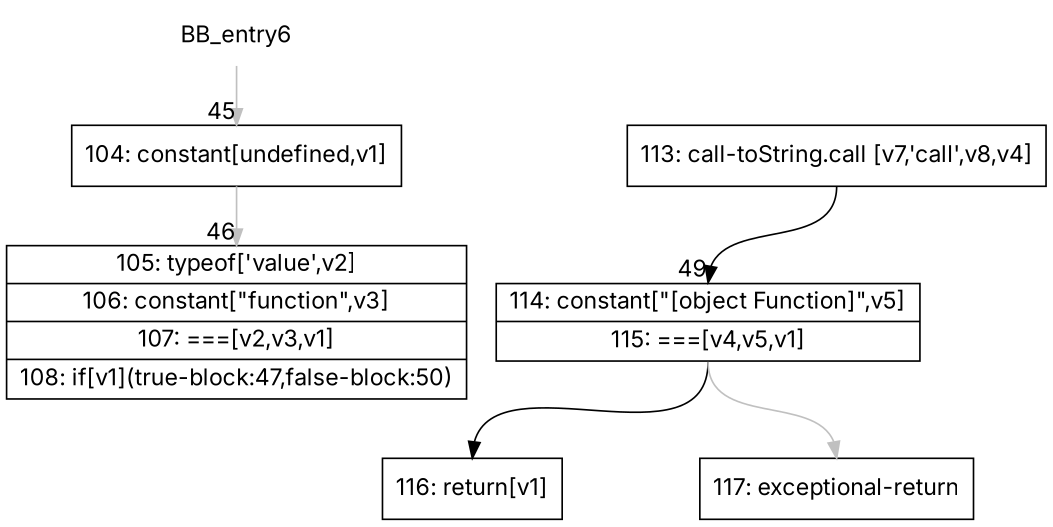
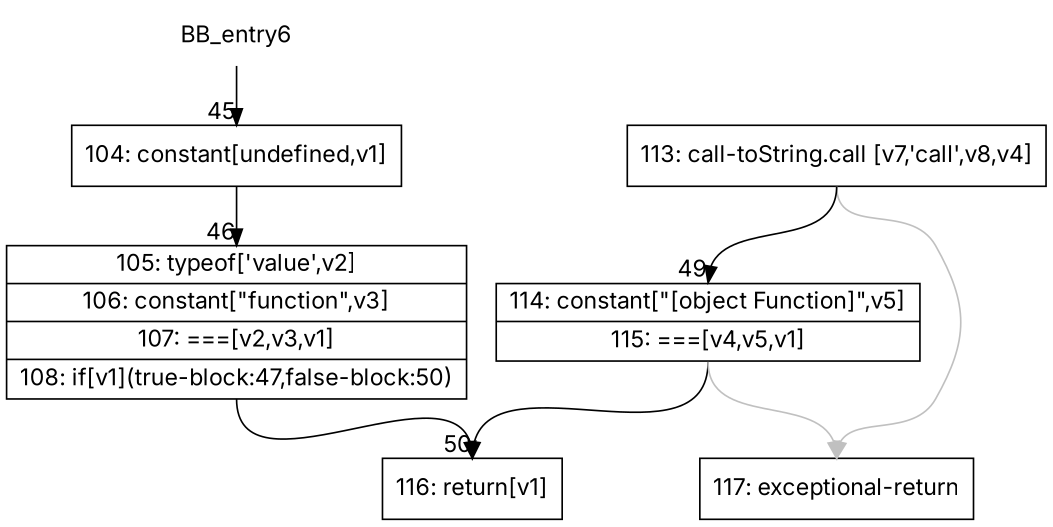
(237, 87) -> (237, 87)
(237, 208) -> (237, 208)
none -> (960, 314)
none -> (346, 430)
